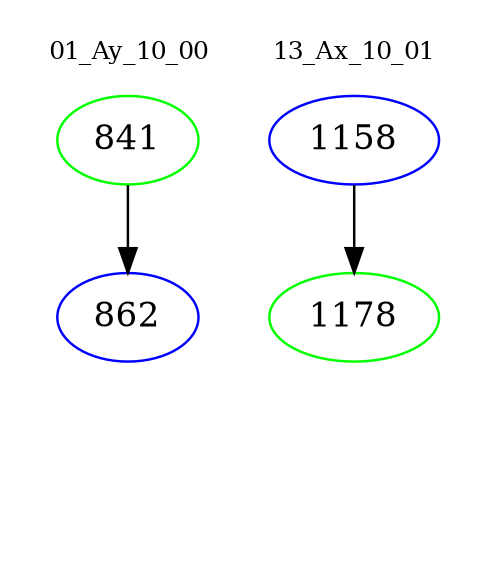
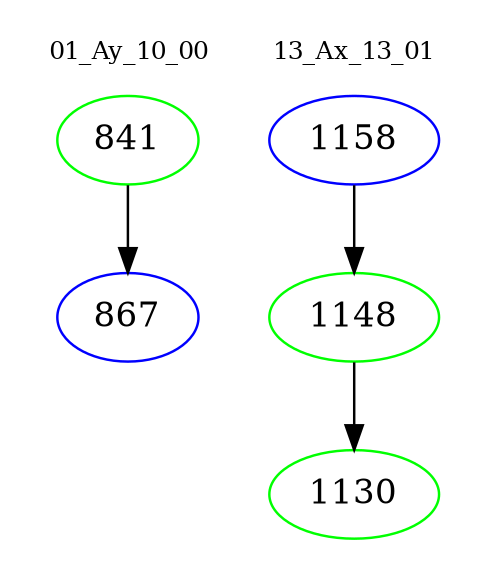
(354, 53) -> (354, 53)
(128, 317) -> (128, 317)
(354, 317) -> (354, 317)
none -> (354, 494)
